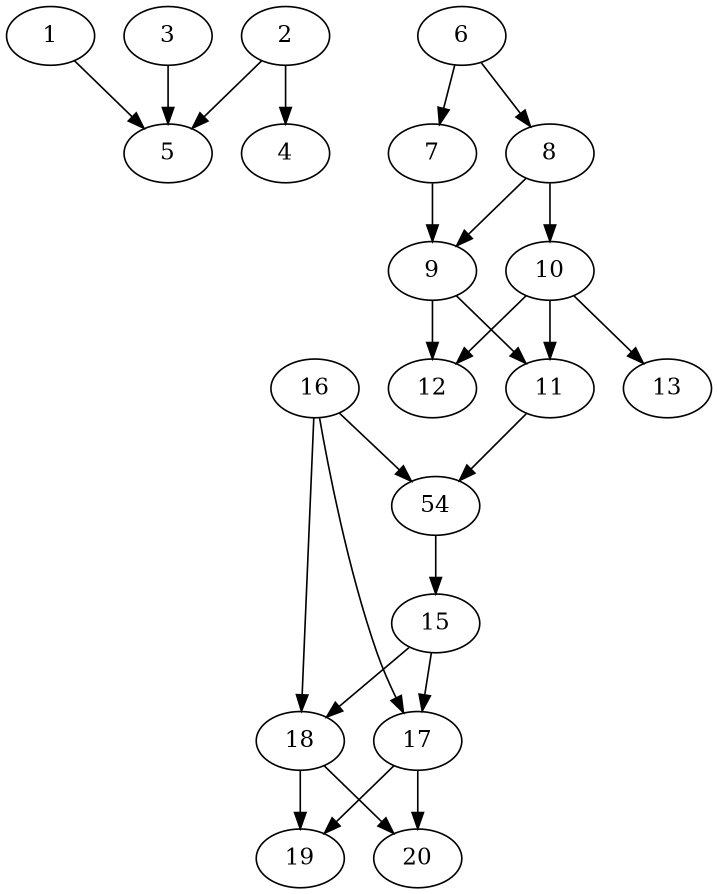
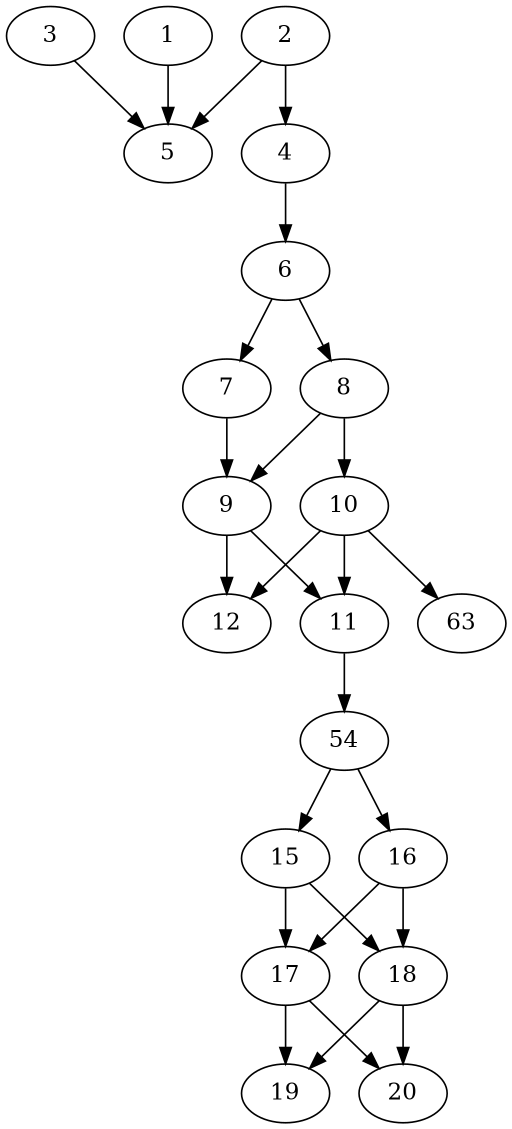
none -> (286, 204)
(667, 388) -> (462, 623)
(369, 441) -> (370, 792)
